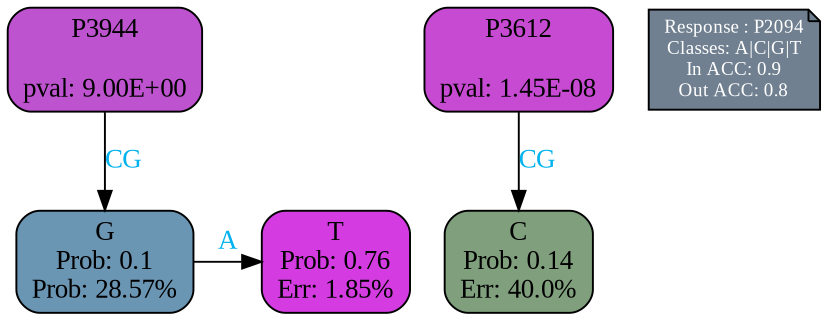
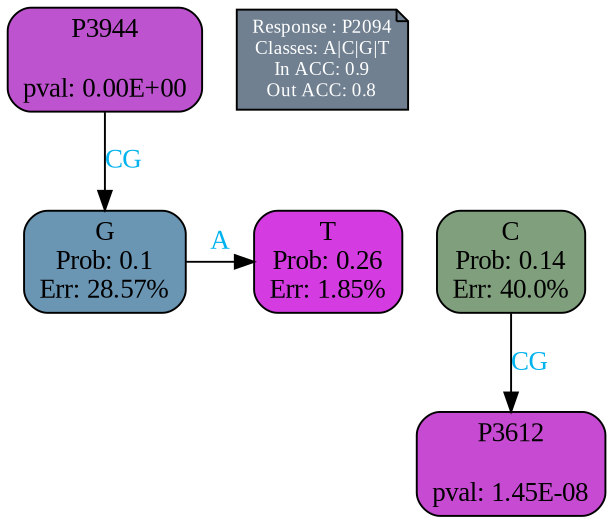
(105, 60) -> (105, 60)
(519, 151) -> (511, 353)
(105, 262) -> (105, 262)
(336, 262) -> (328, 262)
